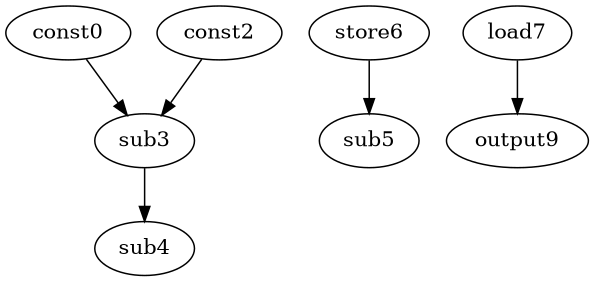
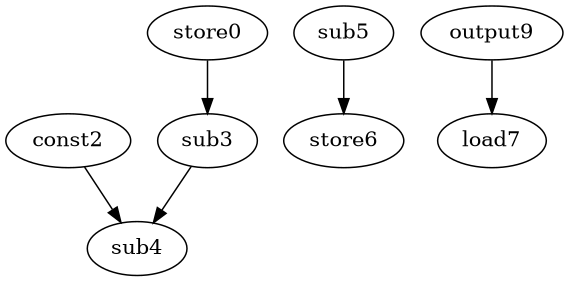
(68, 33) -> (208, 33)
(369, 79) -> (344, 79)
(517, 79) -> (492, 79)
(186, 81) -> (99, 188)
